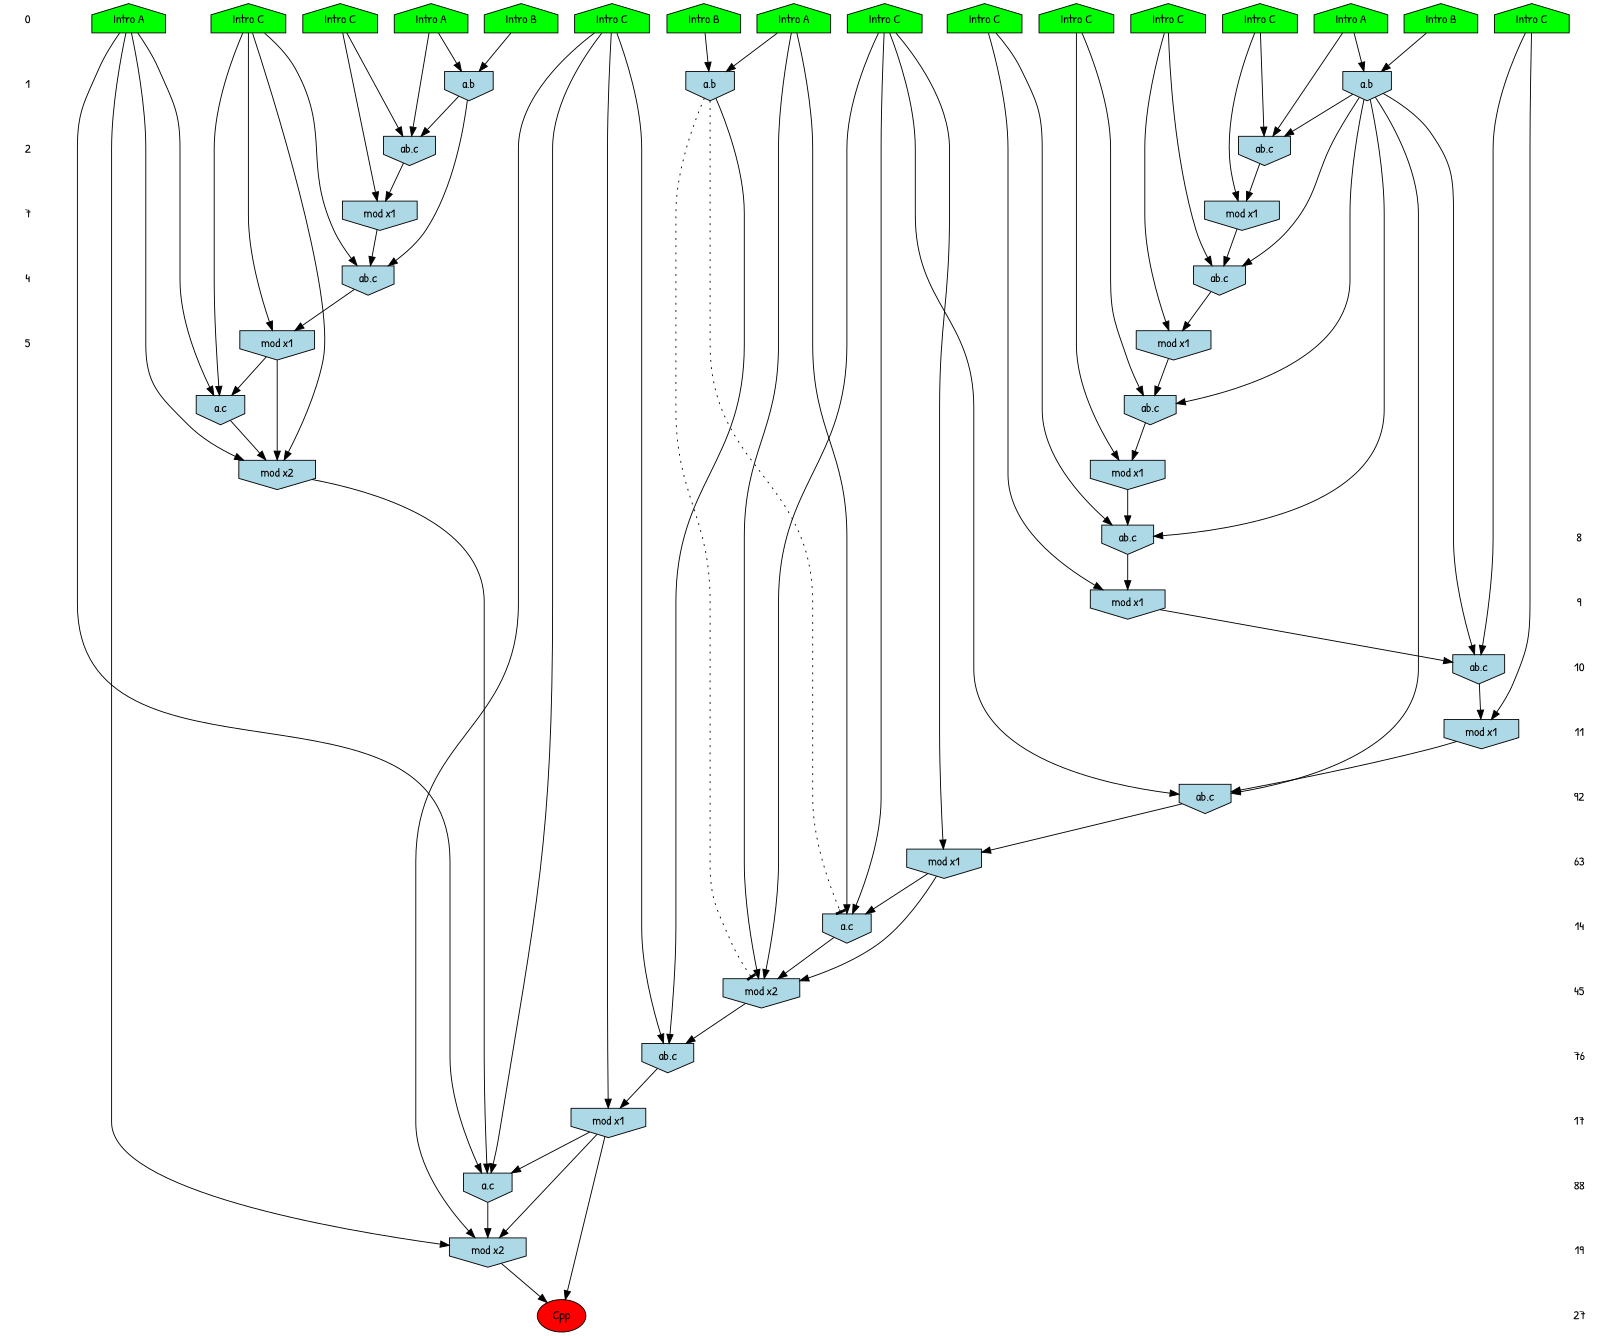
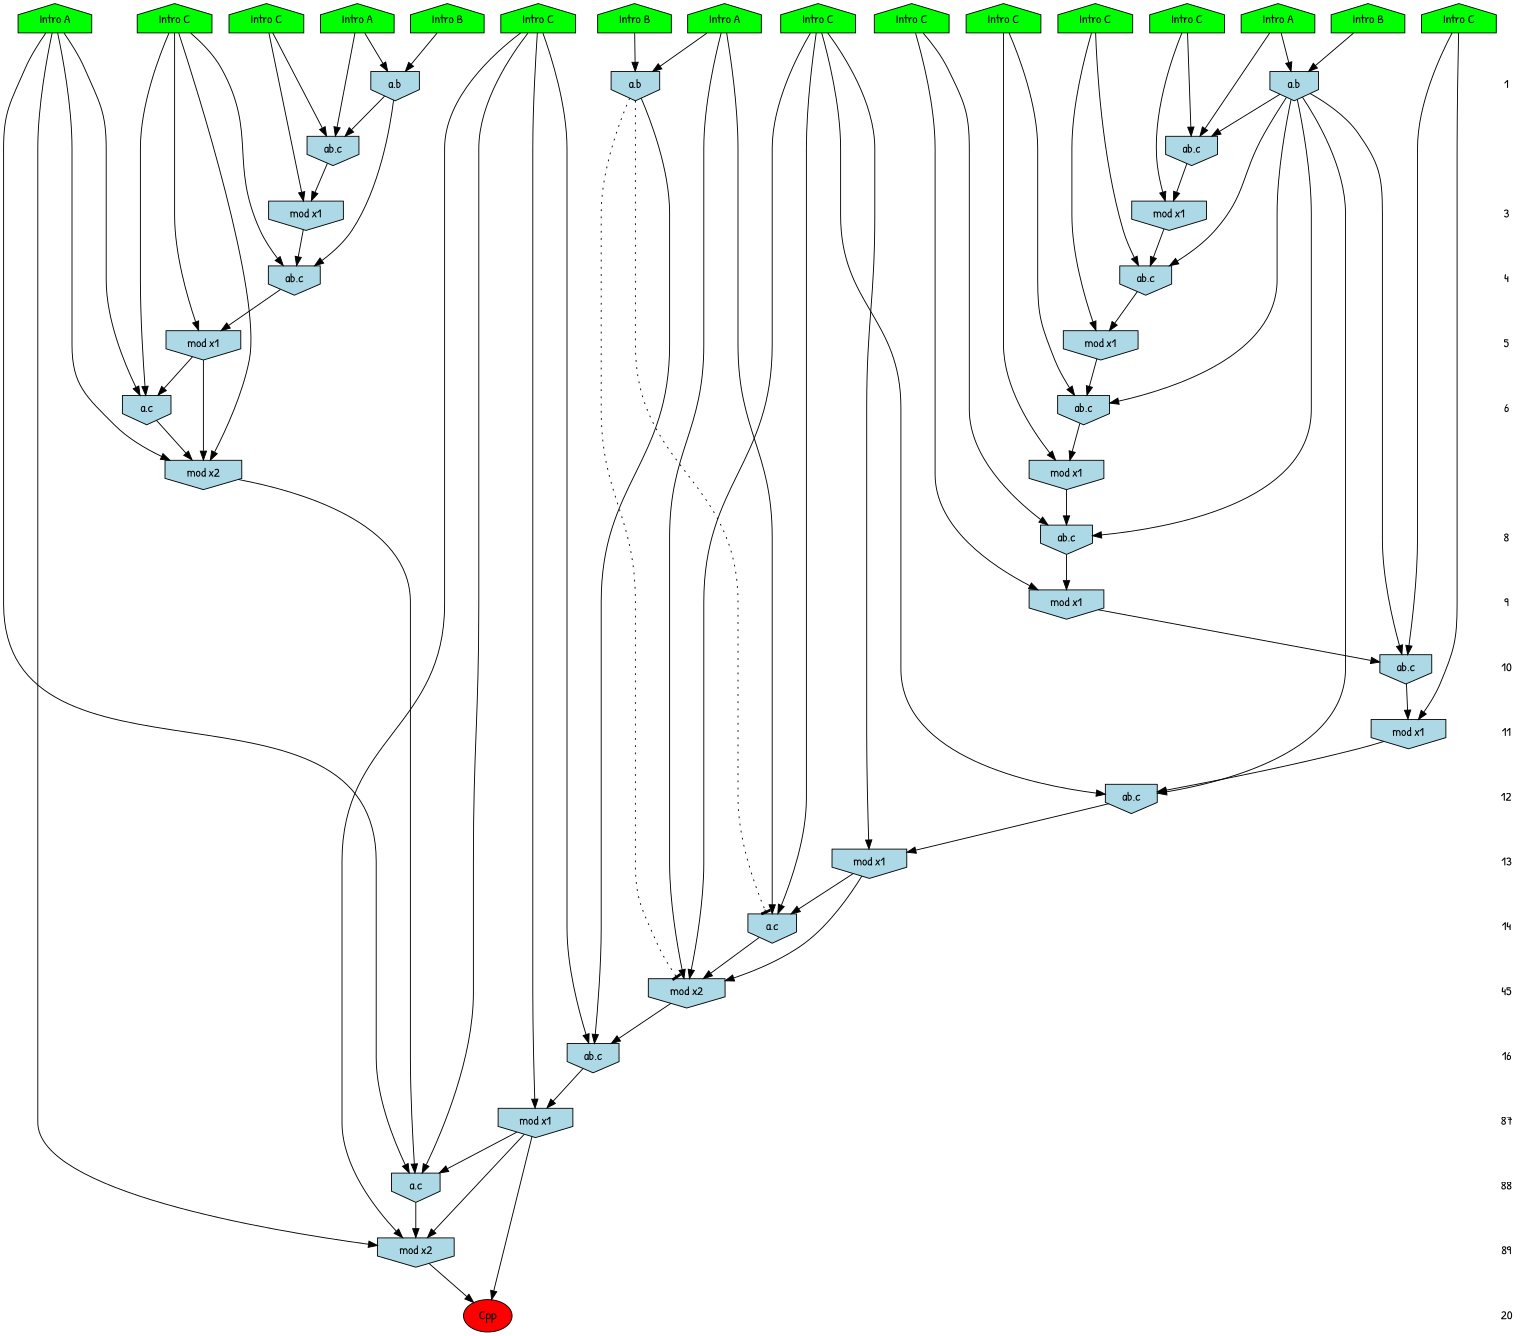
(28, 20) -> none
(28, 149) -> none
(28, 214) -> (1507, 214)
none -> (1507, 409)
(1579, 797) -> (1507, 797)
(1579, 862) -> (1507, 862)
(1579, 1057) -> (1507, 1057)
(1579, 1121) -> (1507, 1121)
(1579, 1251) -> (1507, 1251)
(1579, 1316) -> (1507, 1316)
